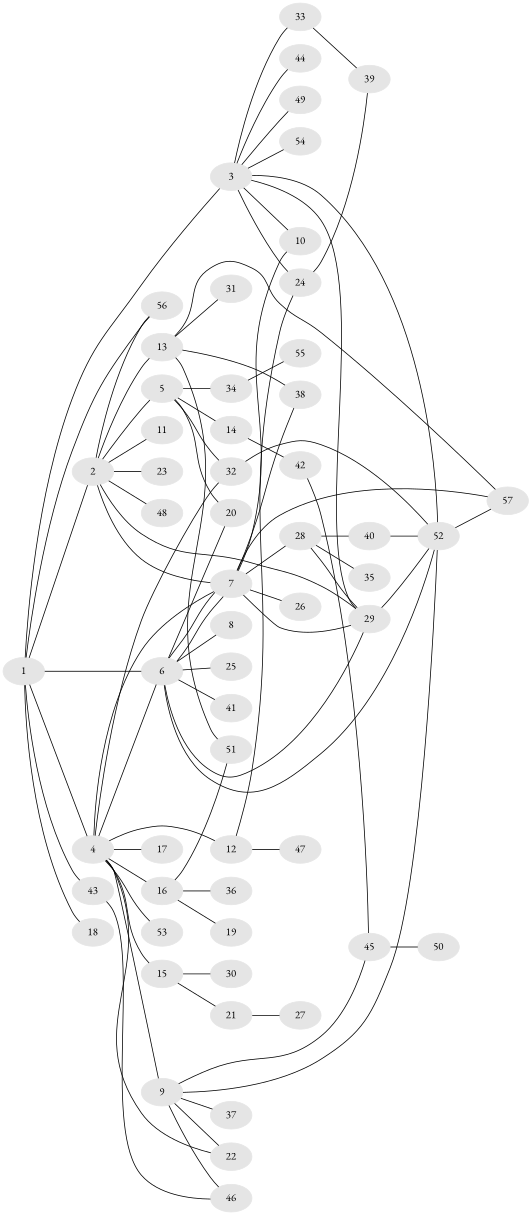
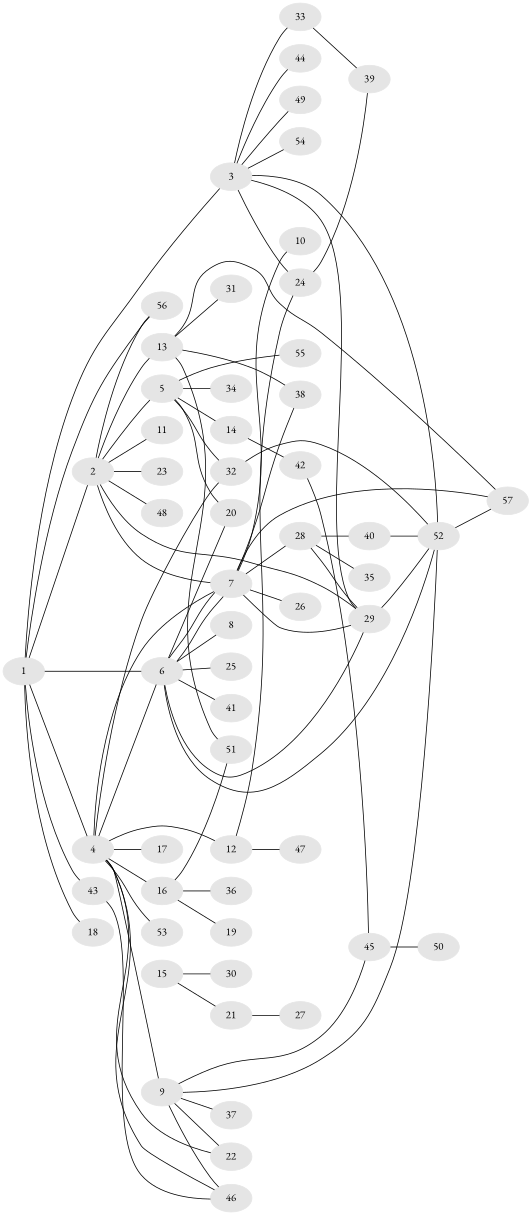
(266, 209) -> none
(266, 371) -> (223, 365)
(133, 936) -> (116, 1074)
